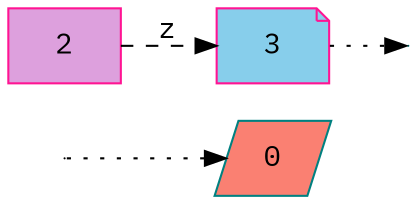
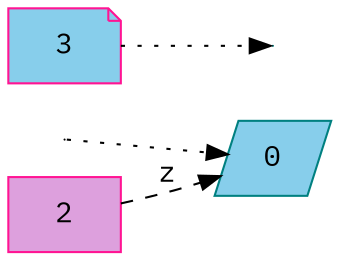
(158, 46) -> (161, 194)
(273, 158) -> (273, 158)
